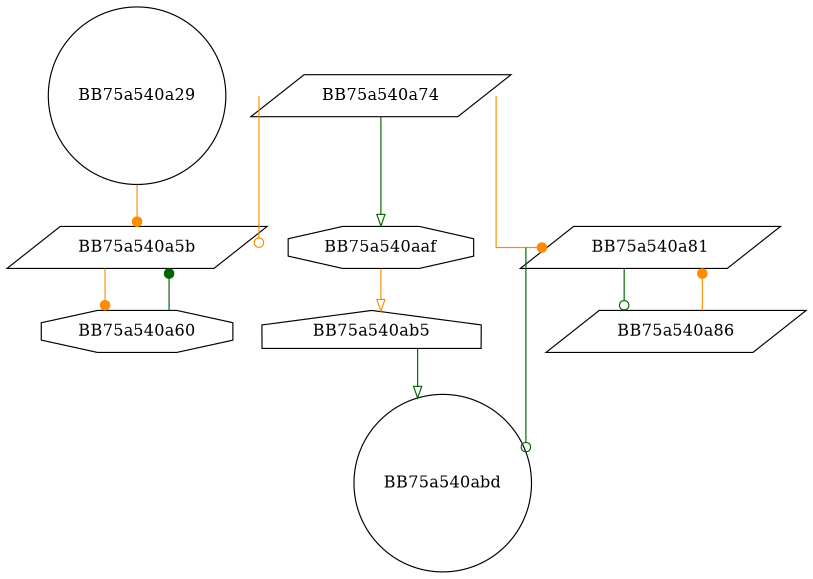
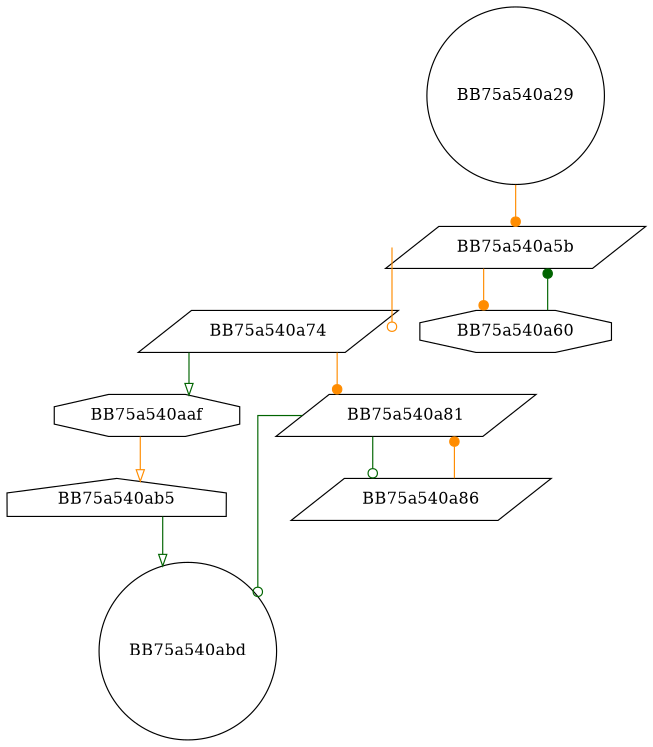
(259, 167) -> (392, 285)
